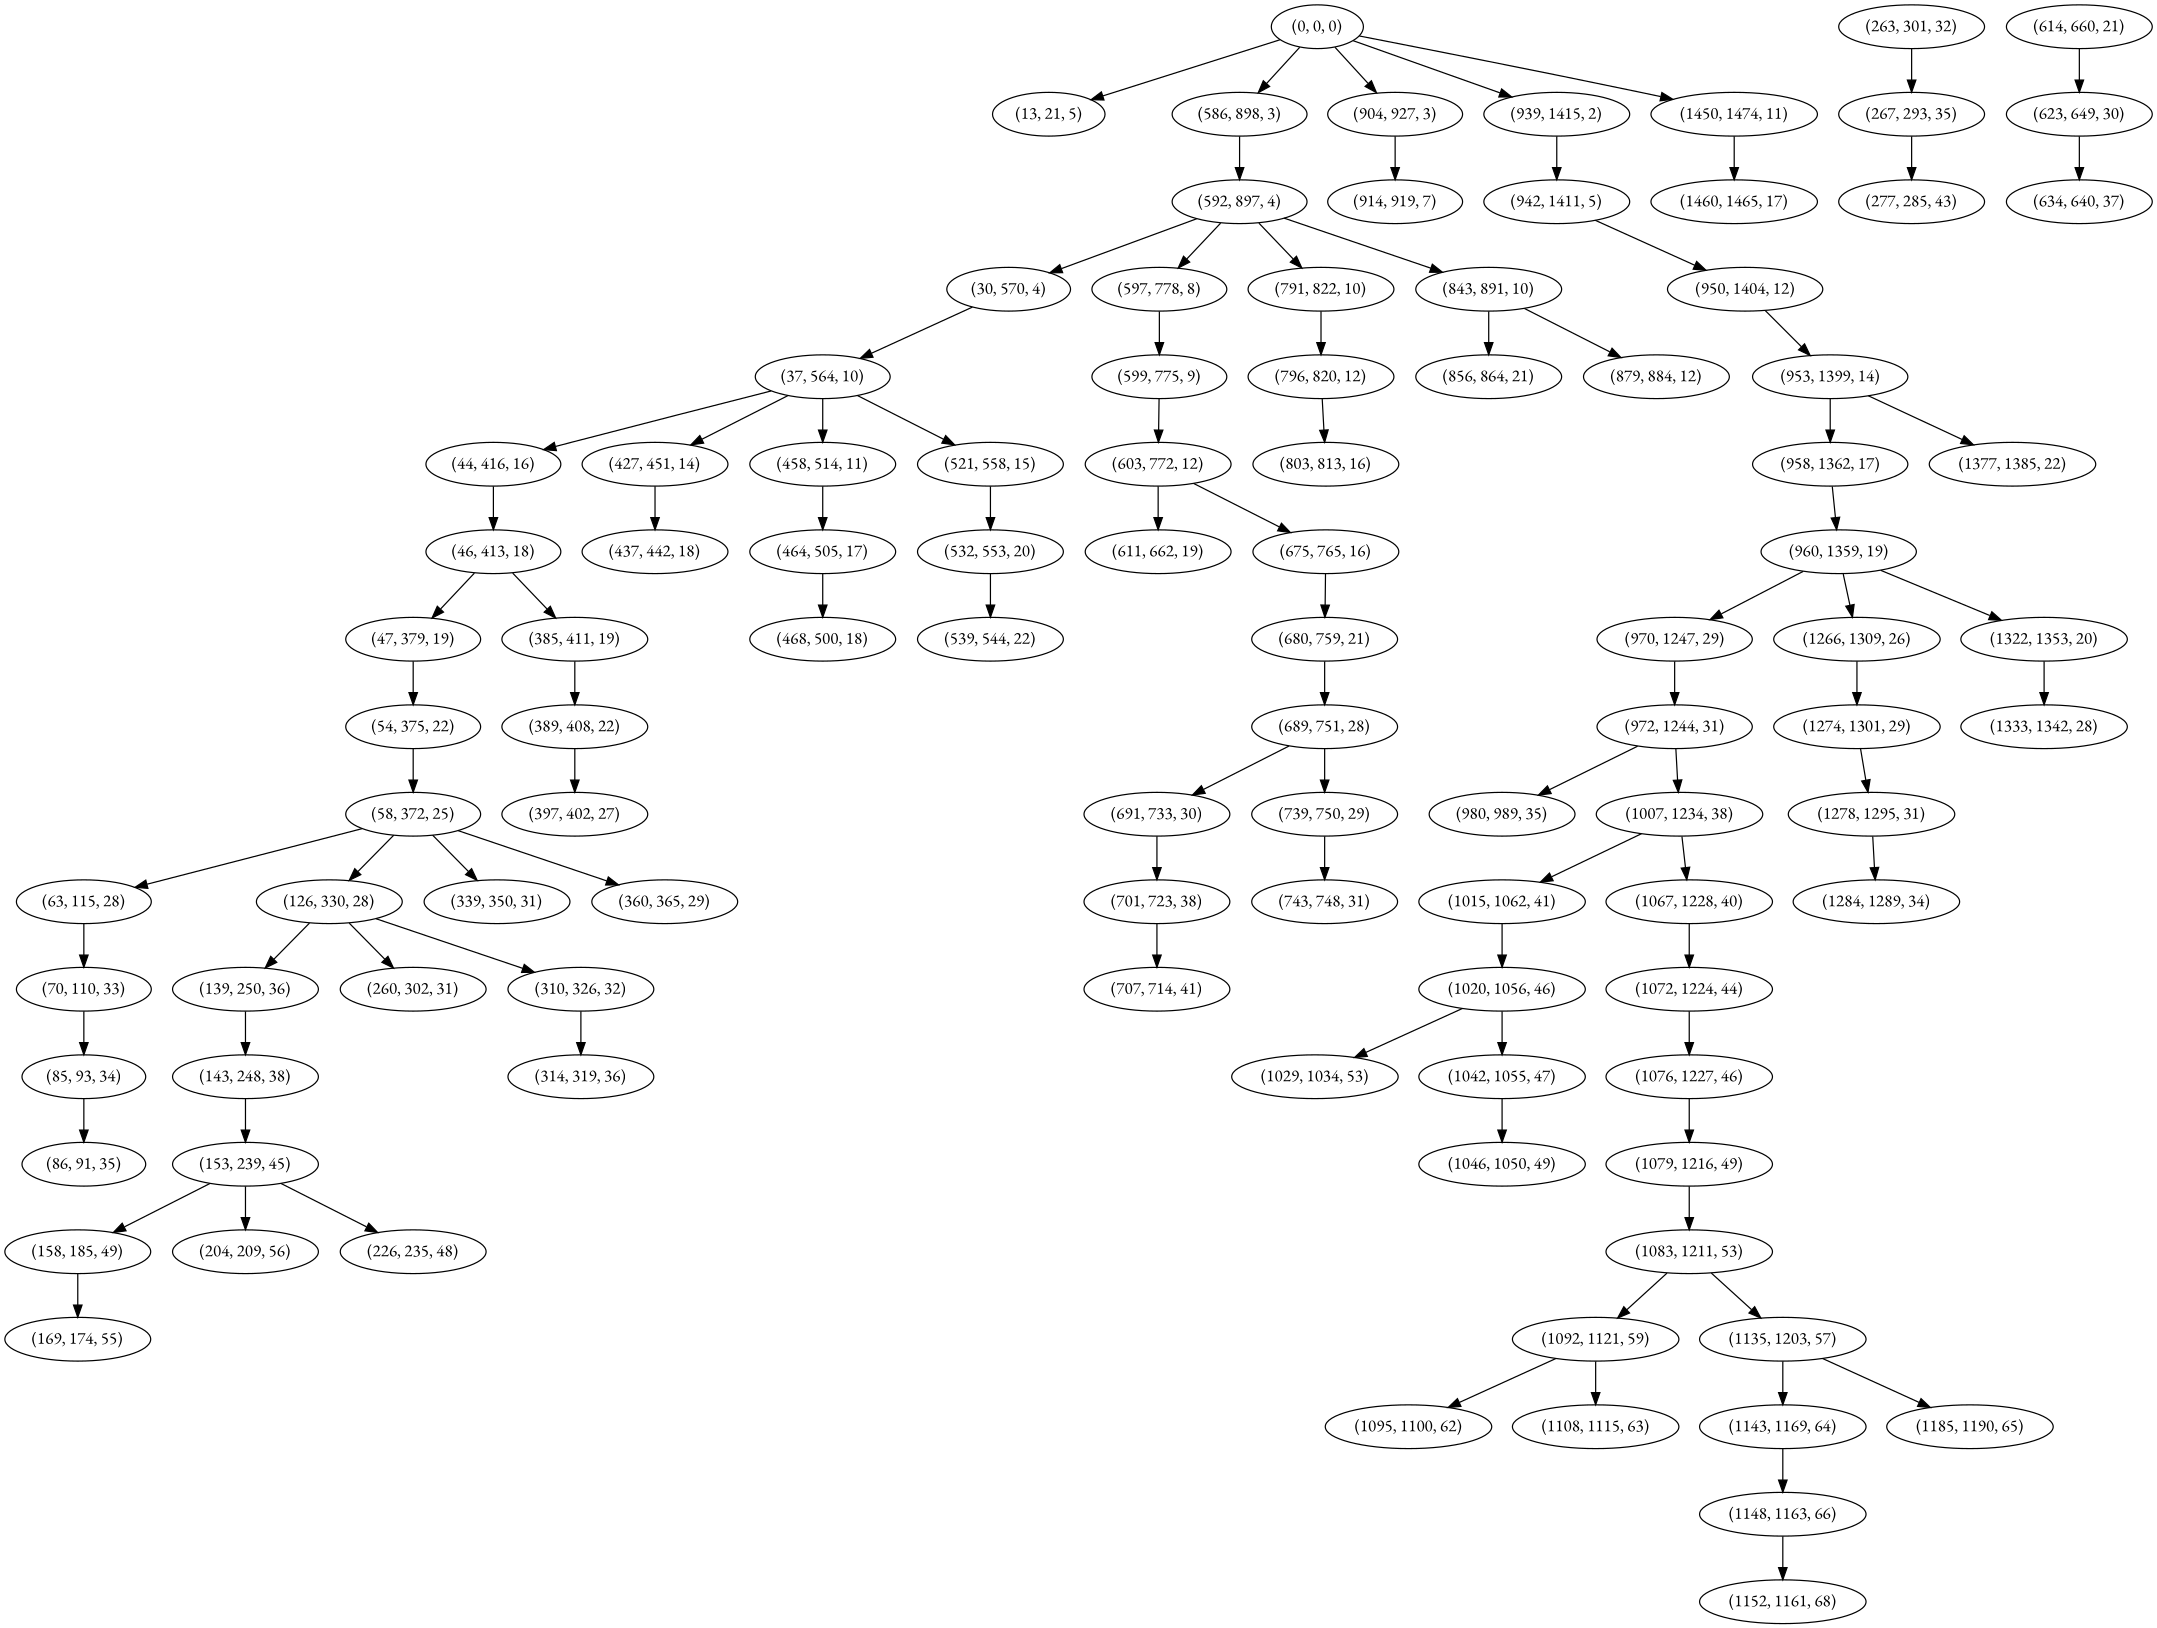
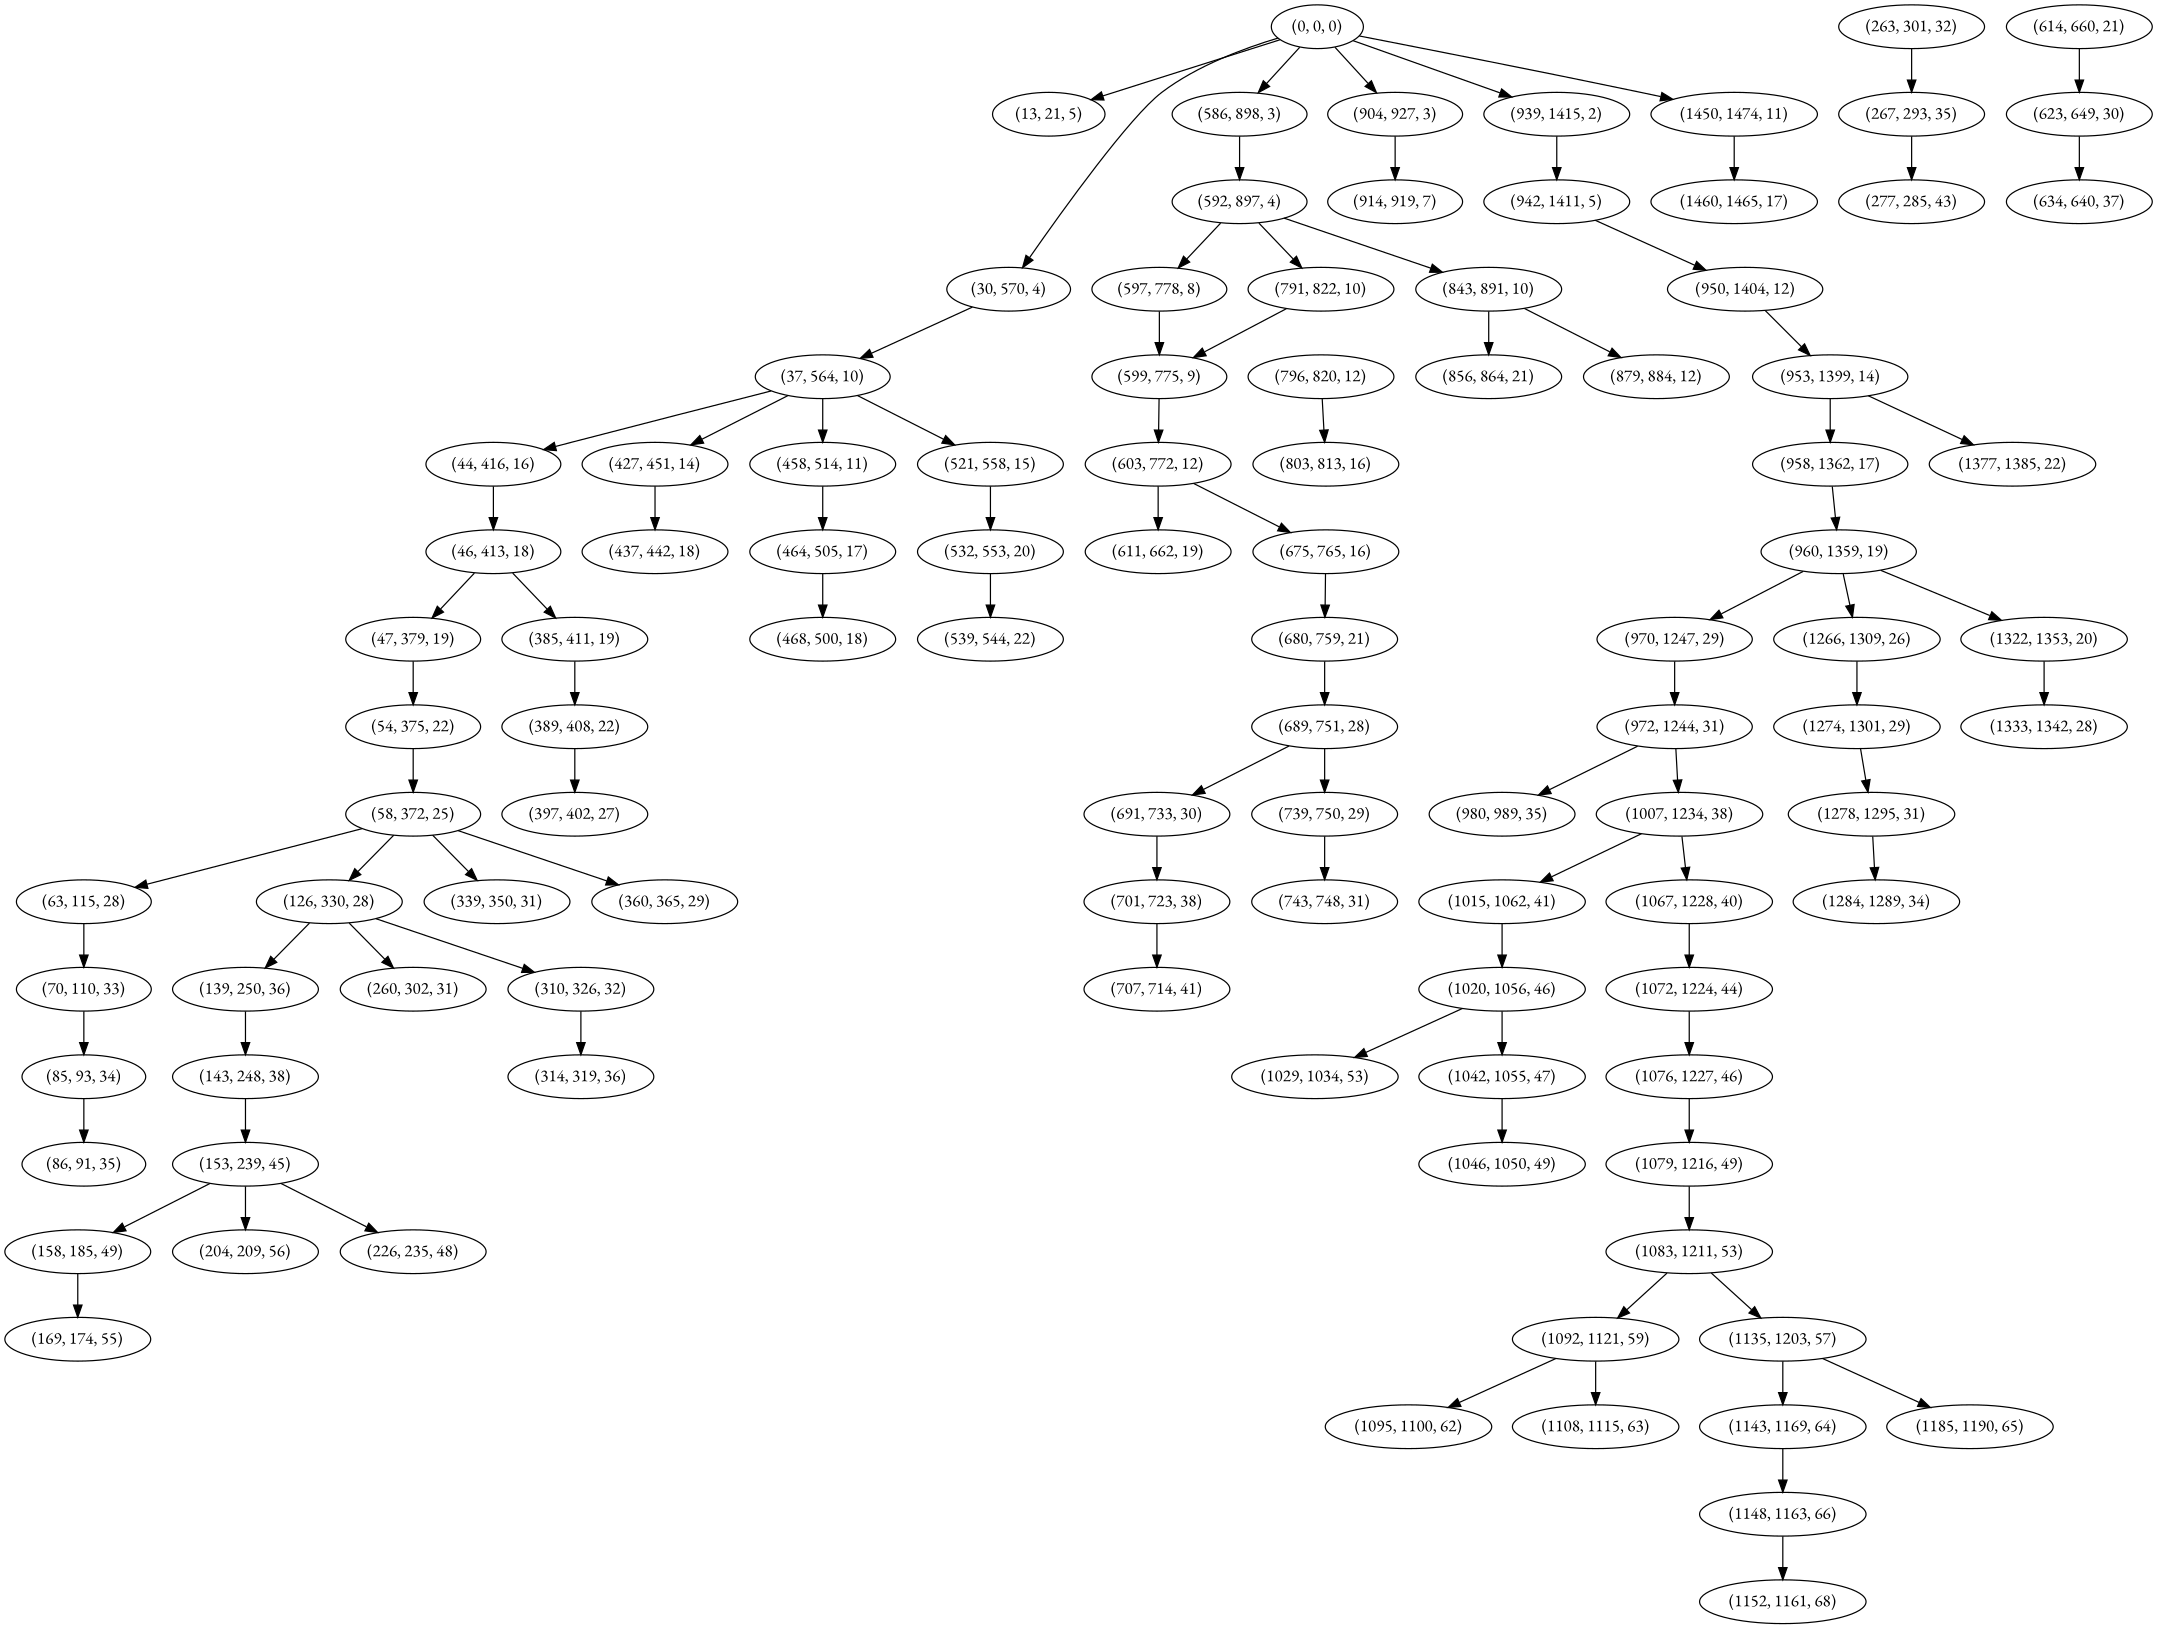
(1129, 244) -> (1132, 122)
(1321, 327) -> (1245, 330)
